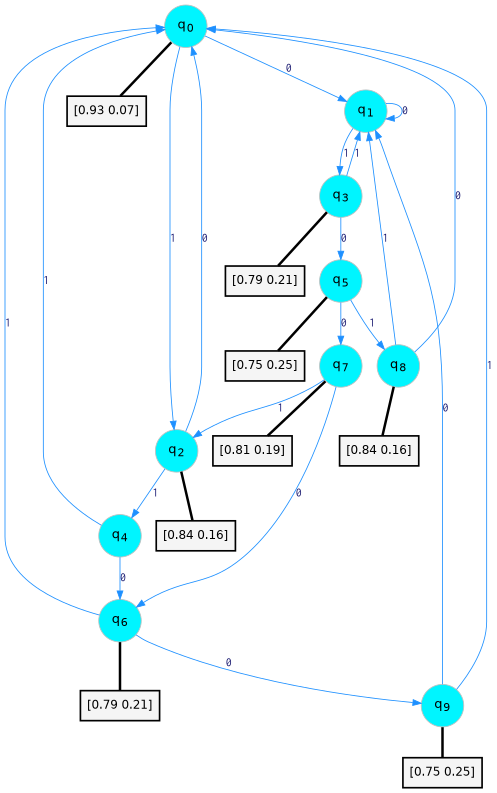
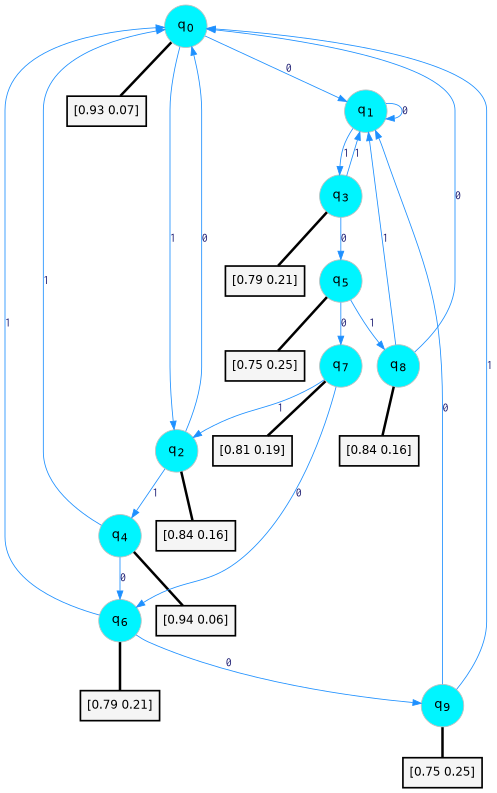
none -> (196, 621)
